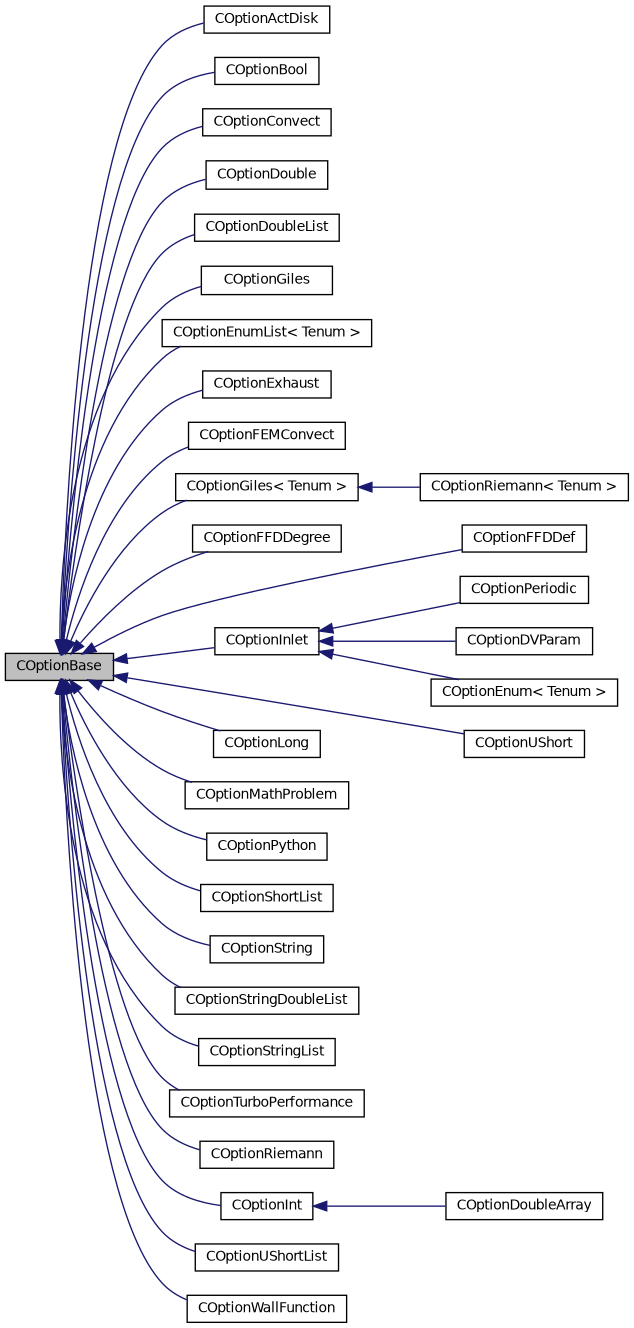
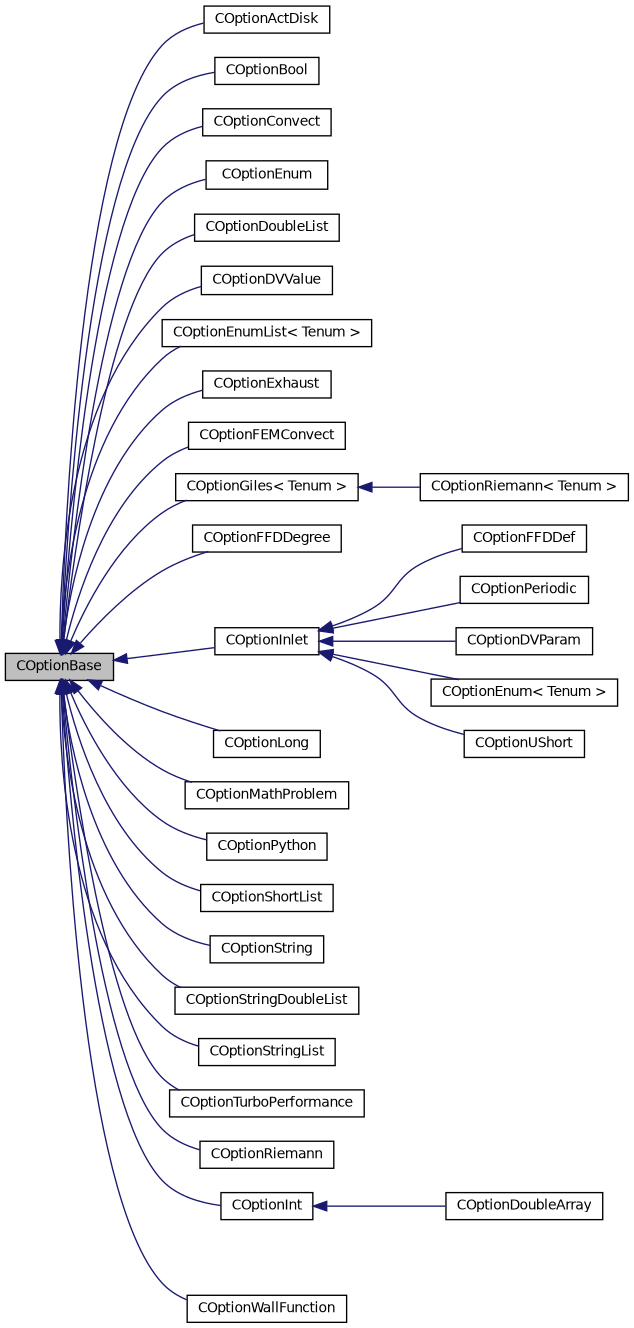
(267, 175) -> (267, 175)
(267, 280) -> (267, 280)
(274, 587) -> (396, 586)
(296, 706) -> (397, 698)
(267, 1257) -> none
